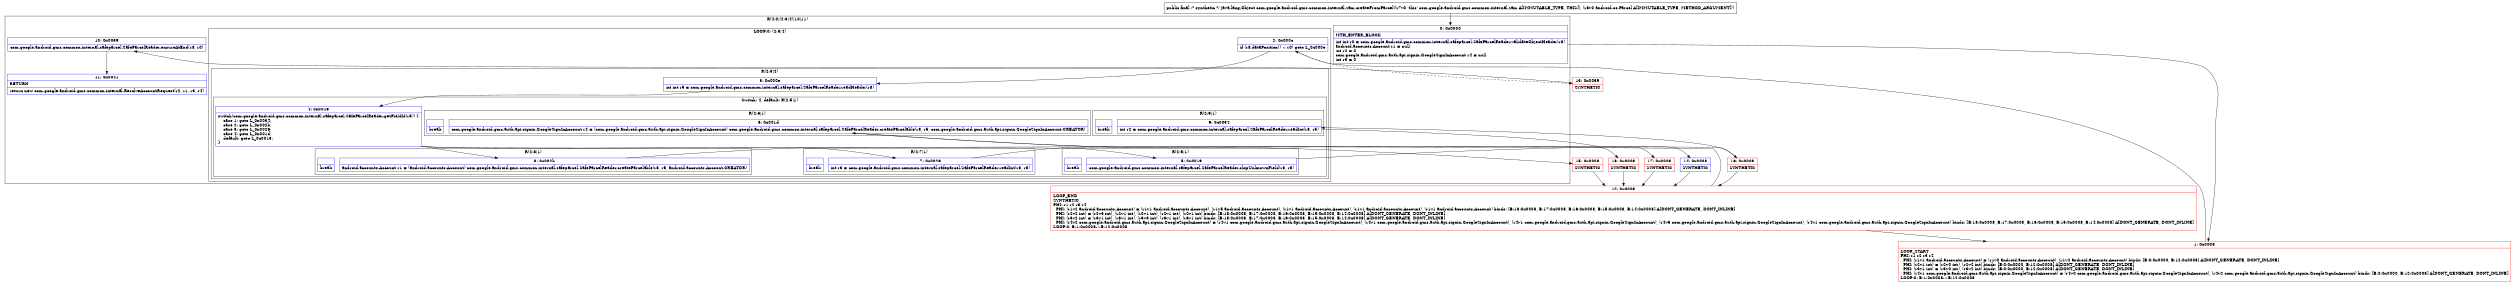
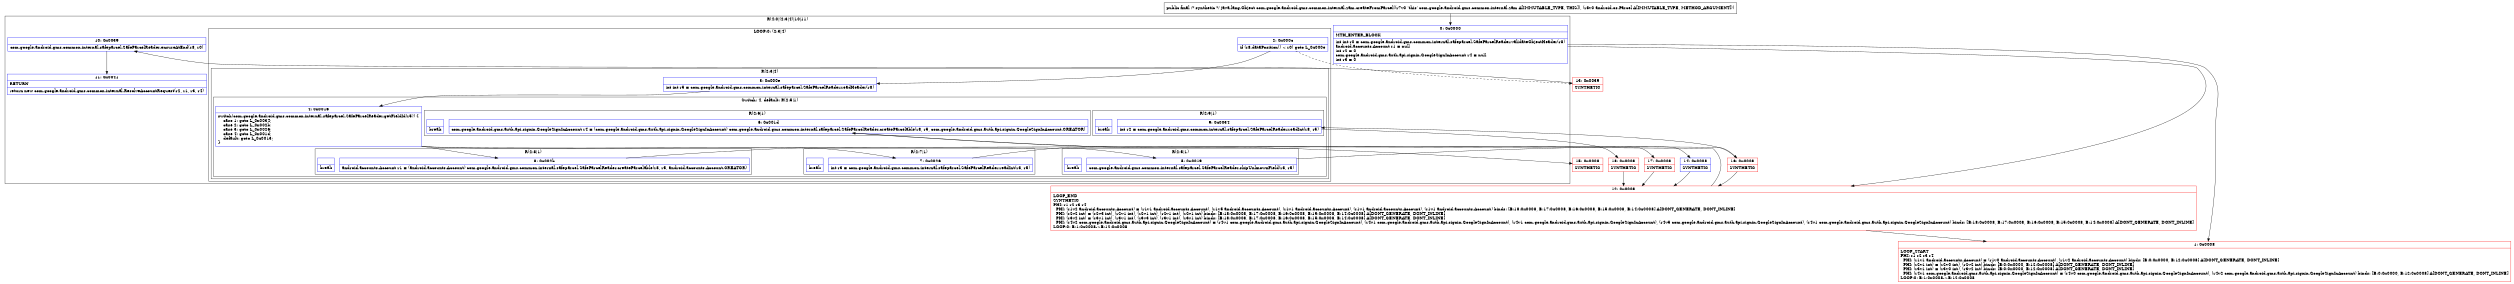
(1785, 82) -> none
(1598, 178) -> (2080, 59)
